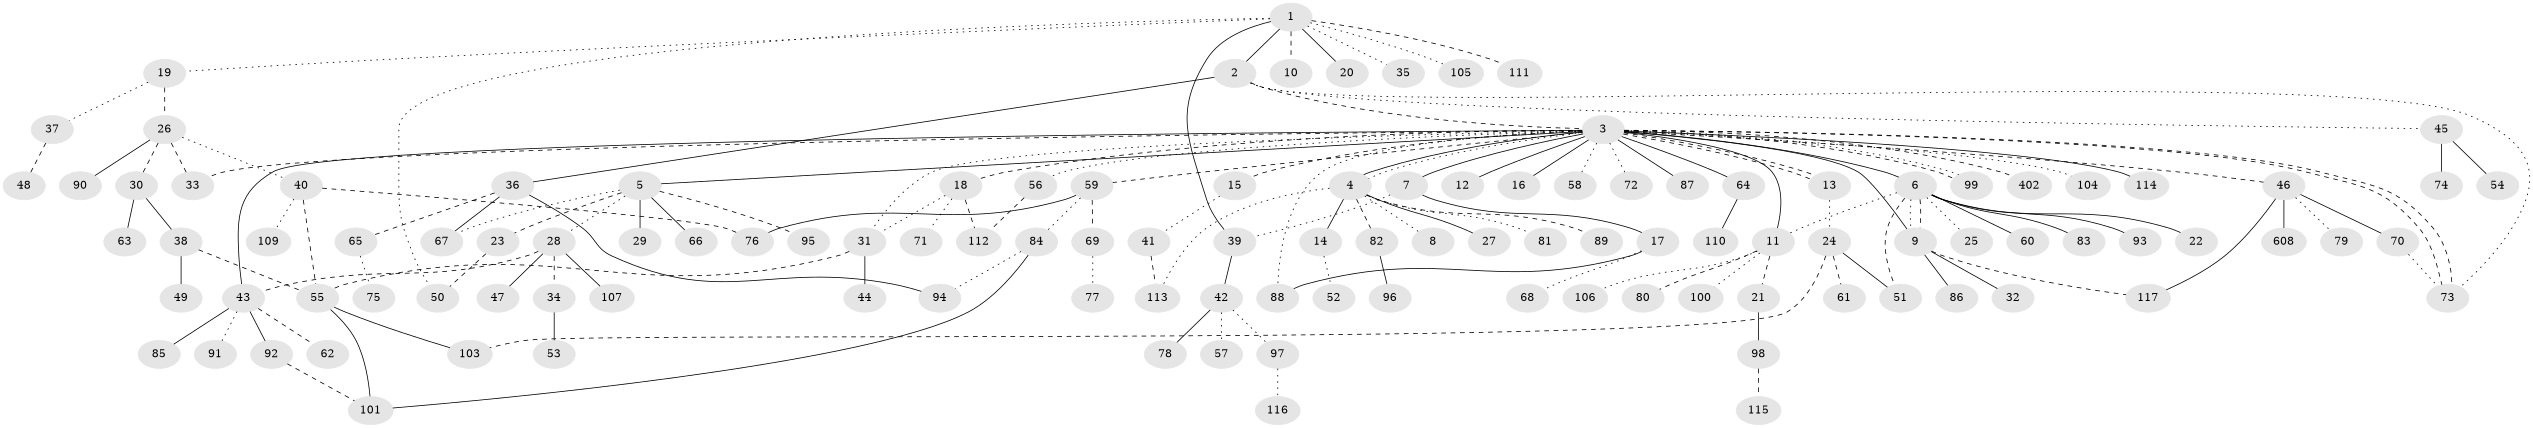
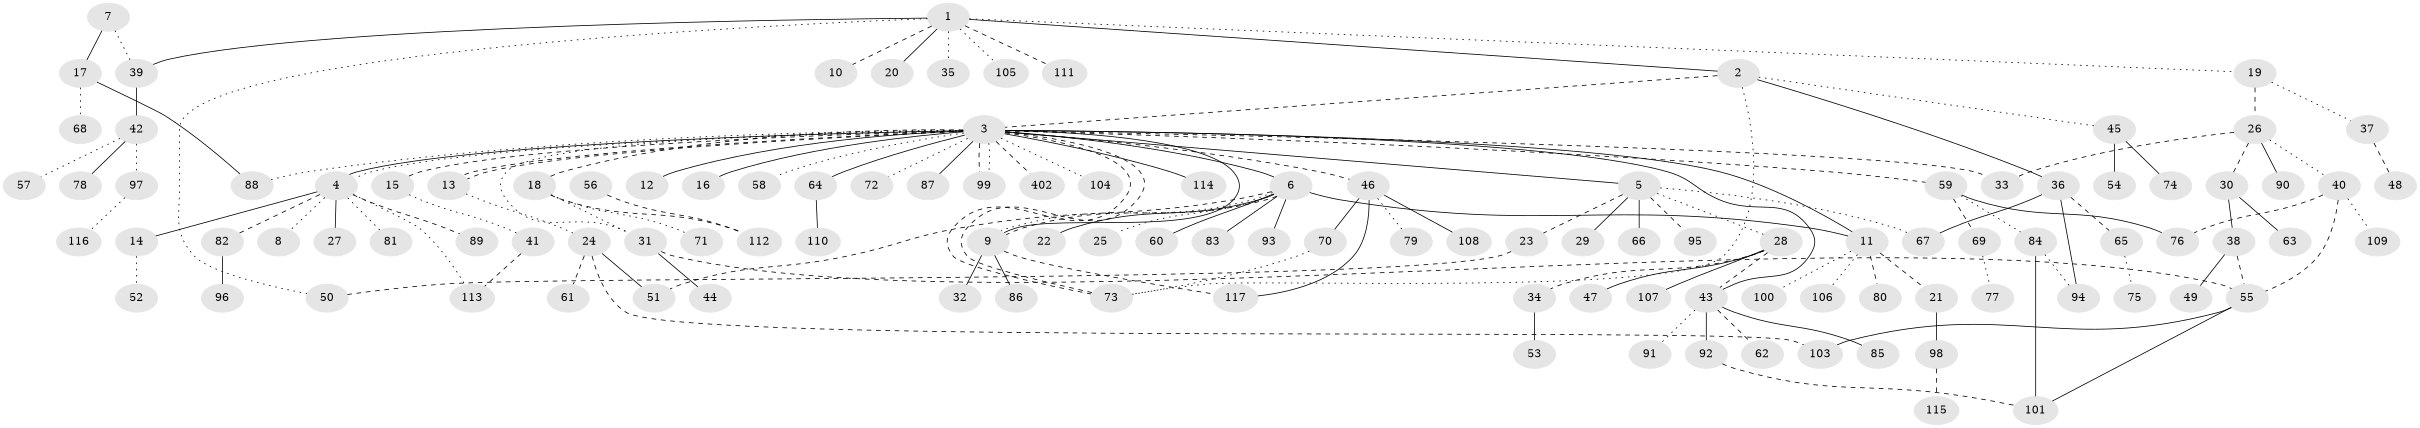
(1316, 143) -> none
(1502, 152) -> none
(1843, 212) -> (1565, 215)
(2284, 242) -> (1469, 242)
